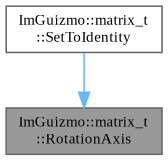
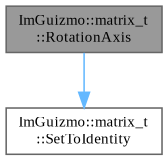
(84, 72) -> (84, 72)
